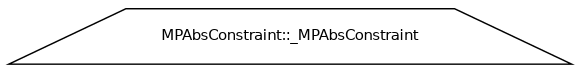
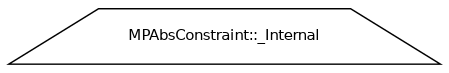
(290, 36) -> (225, 36)
